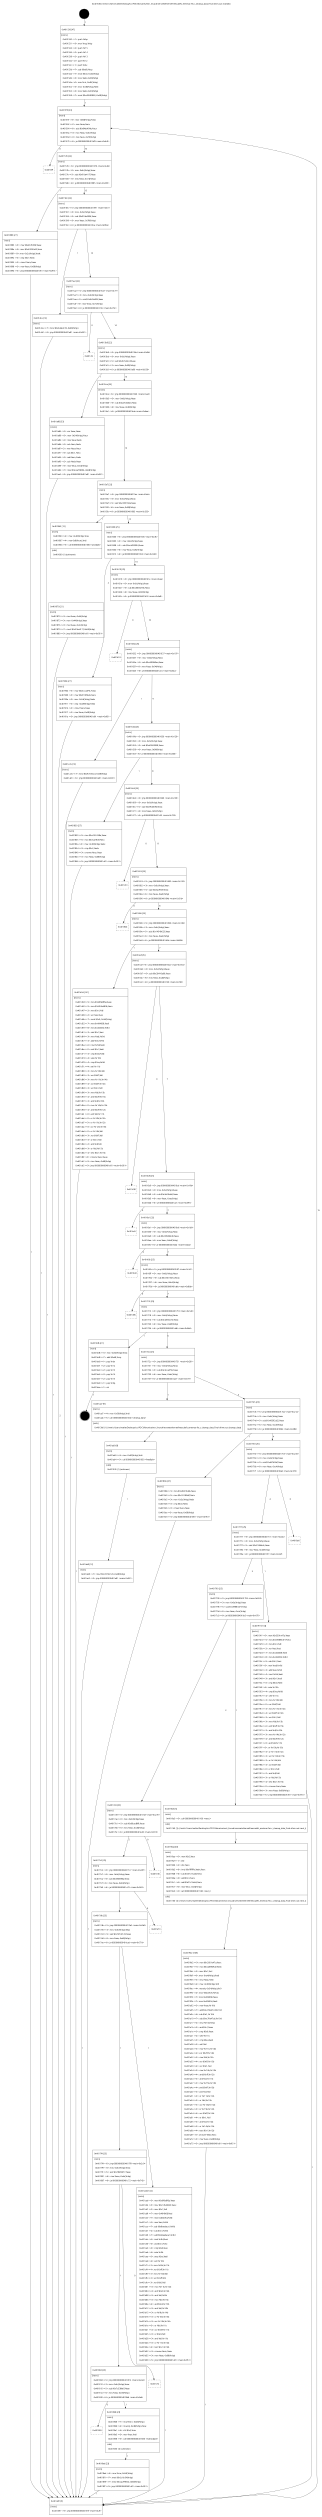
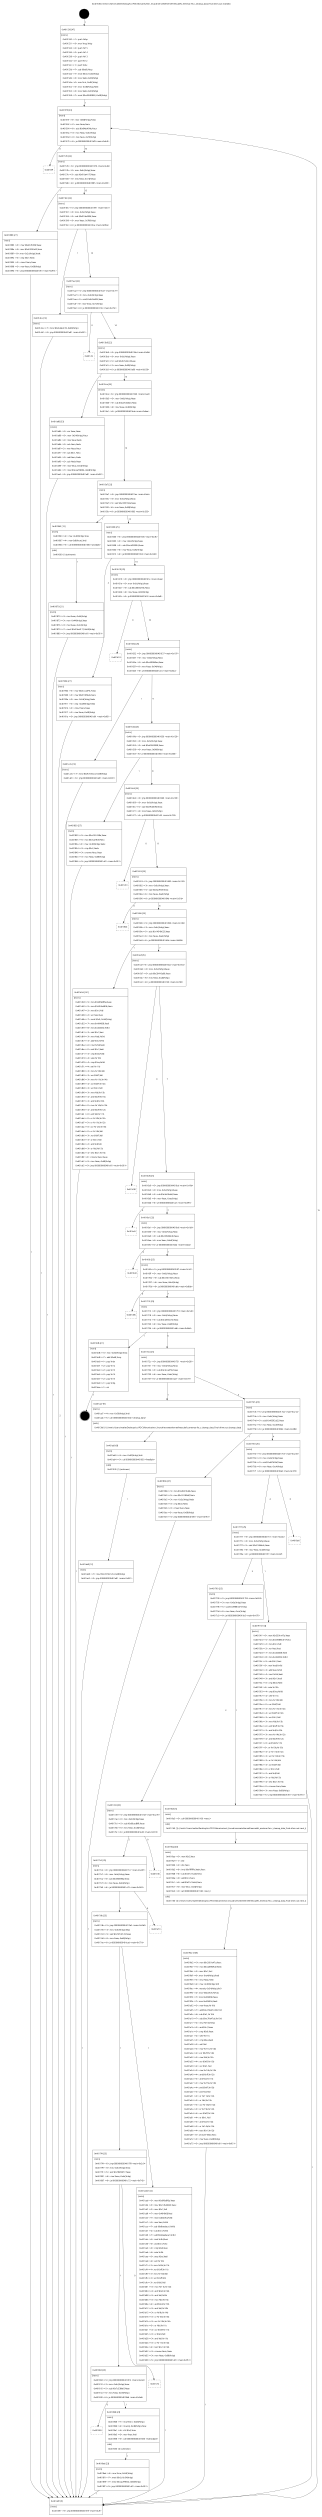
none -> (76, 580)
